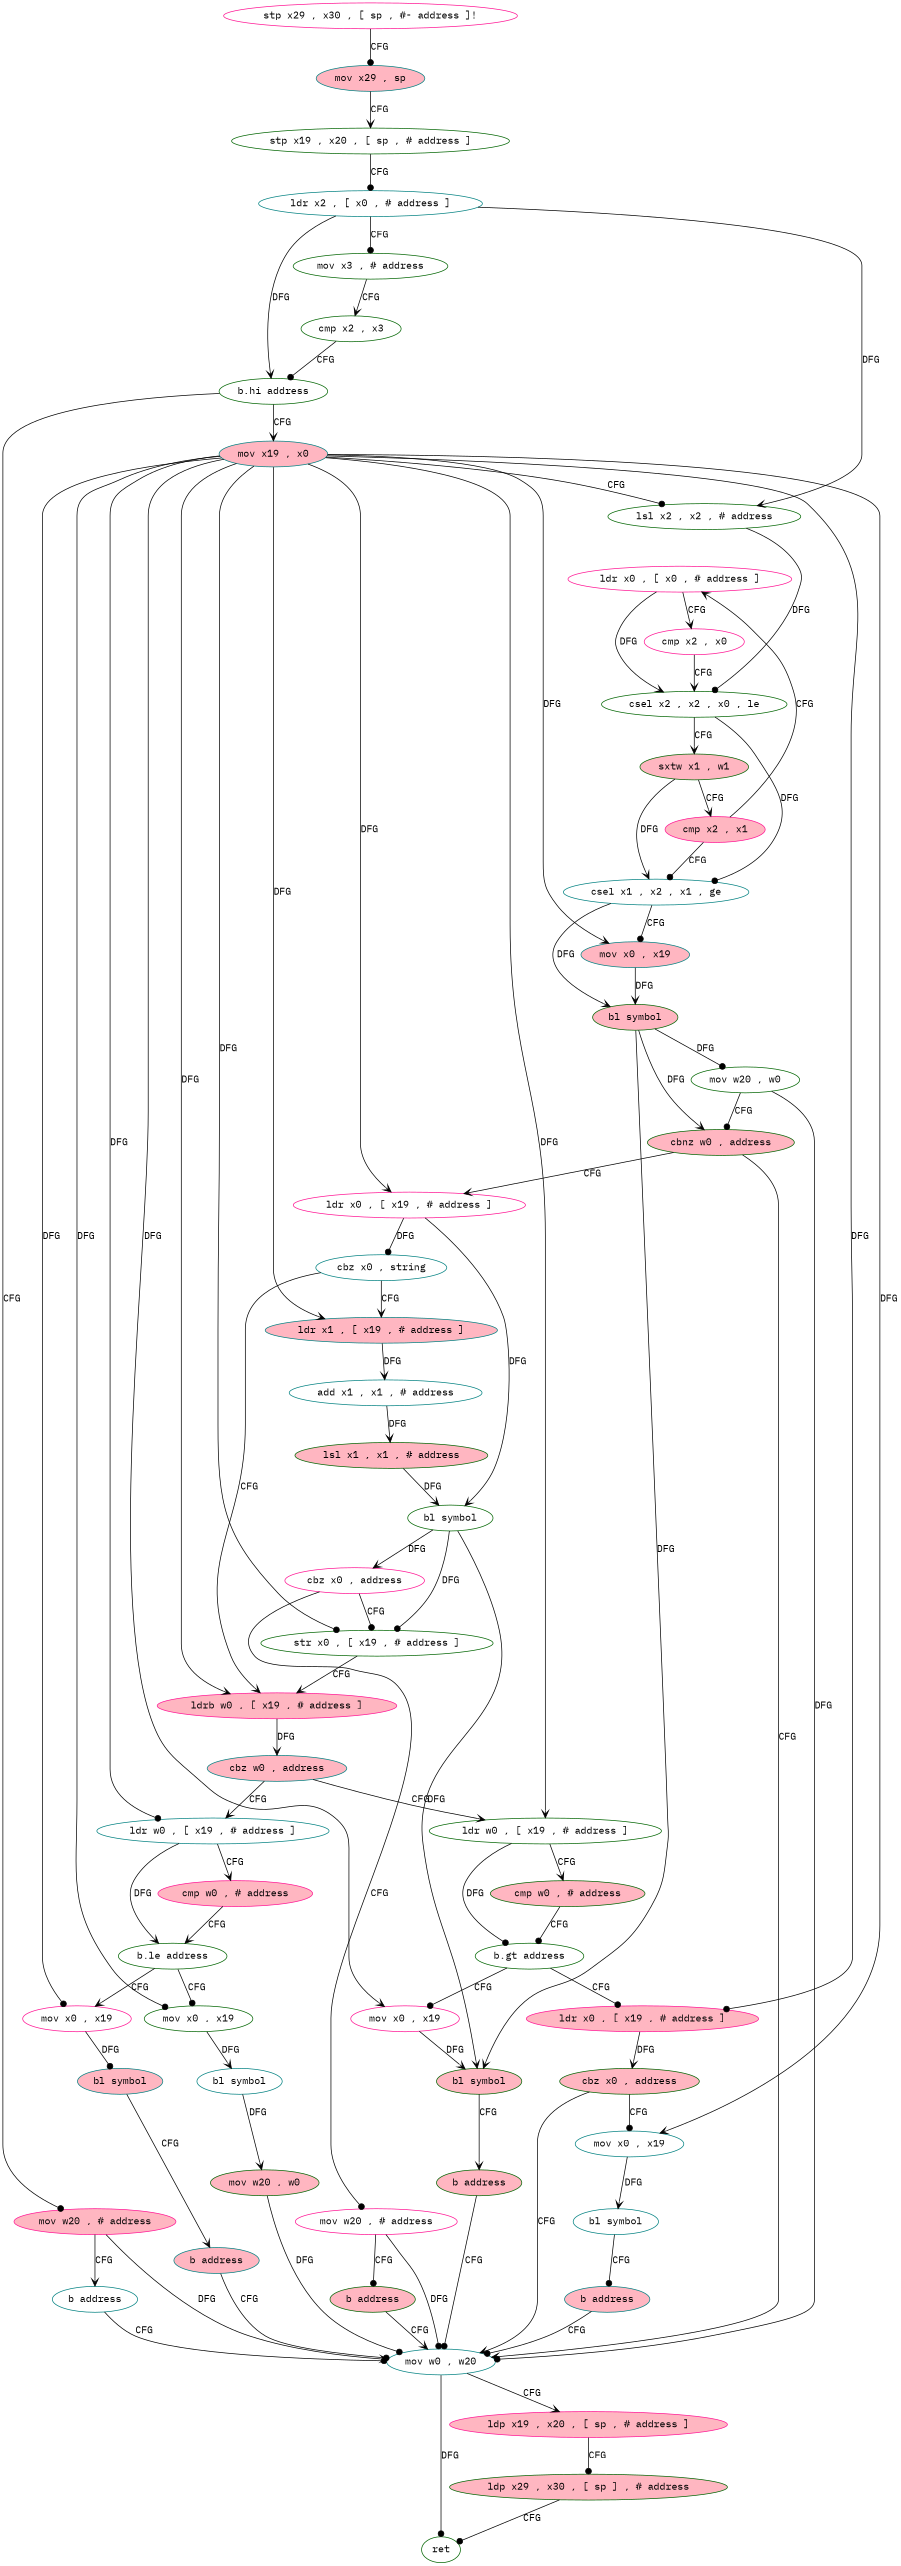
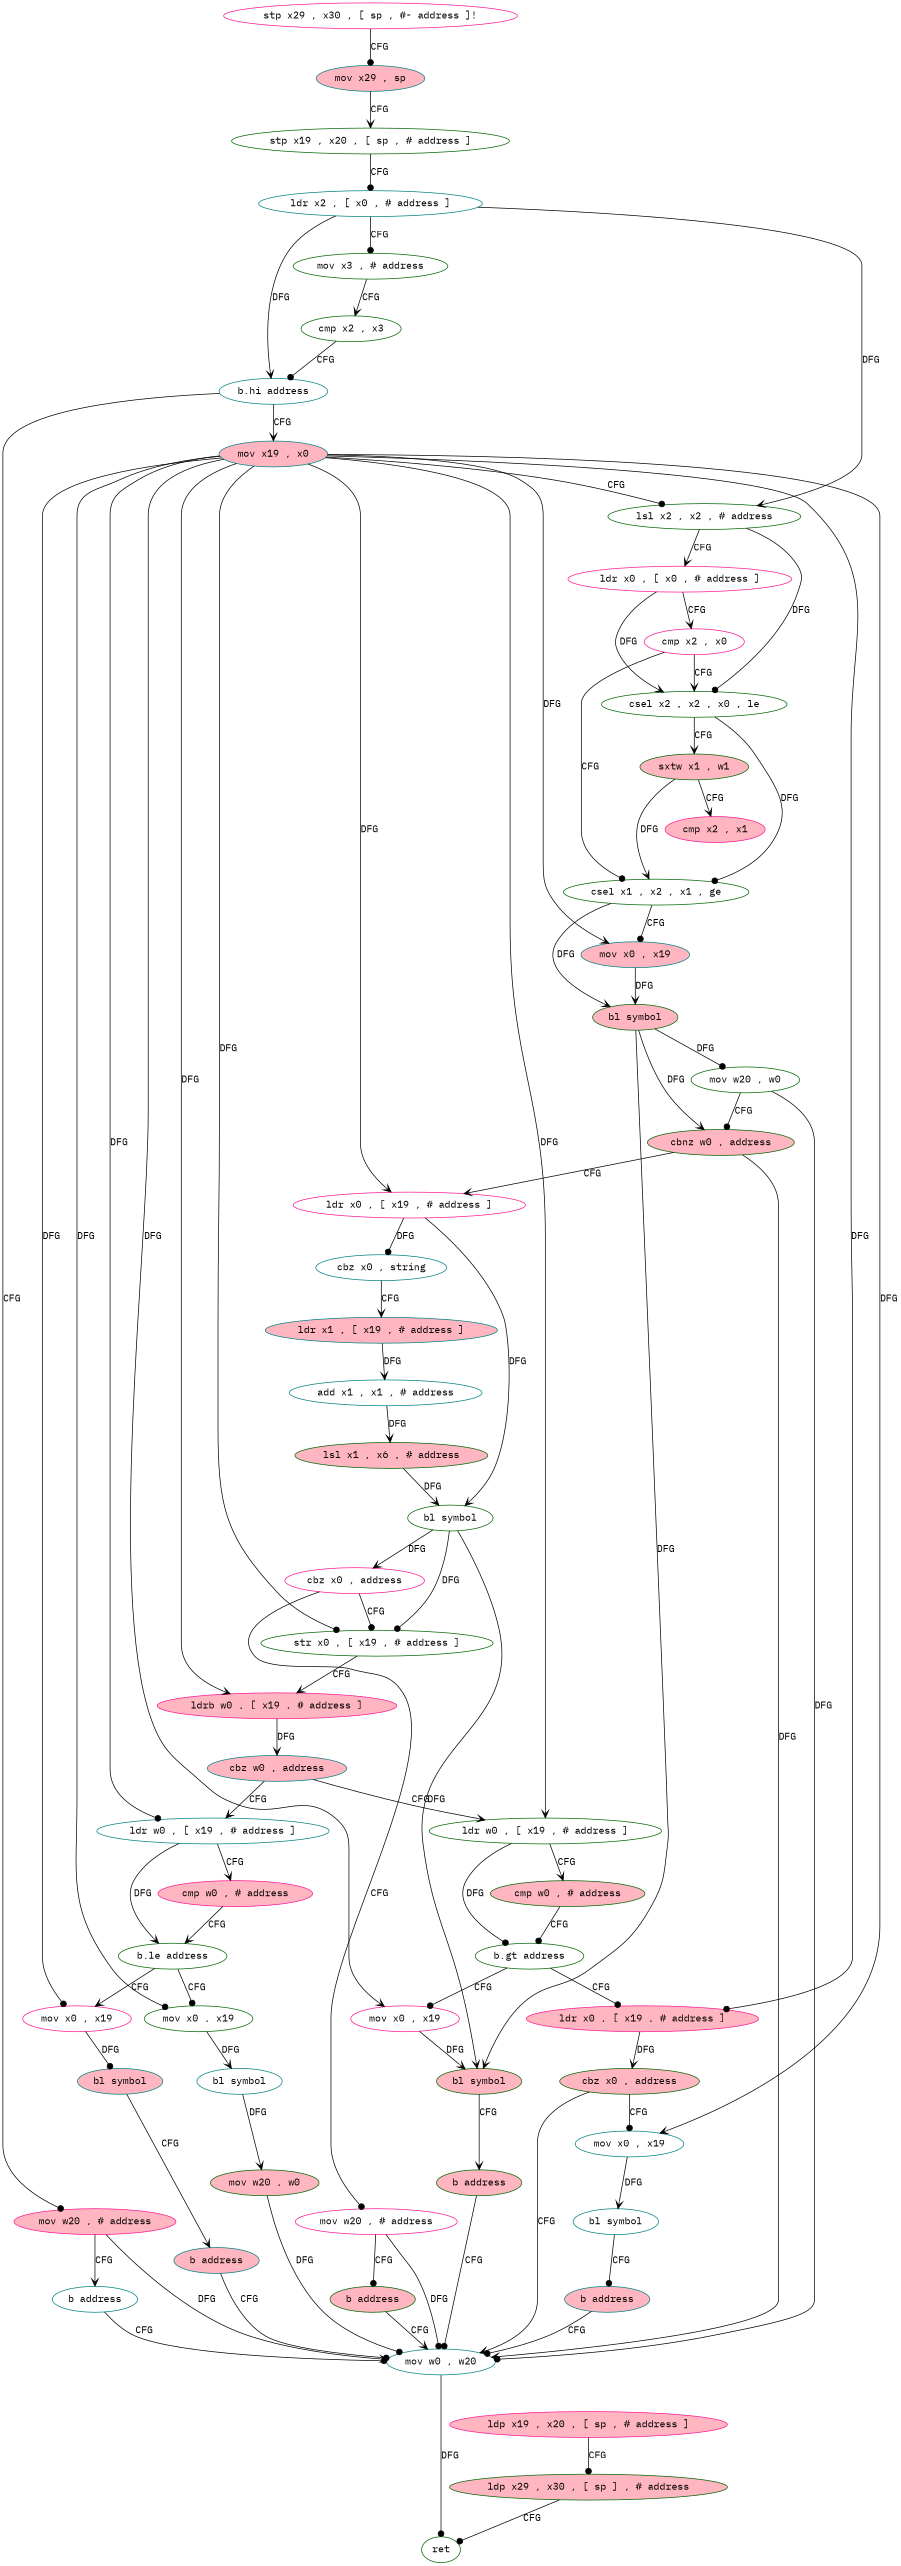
(273, 391) -> (273, 391)
(795, 700) -> (693, 544)
(688, 859) -> (581, 748)
(656, 892) -> (656, 892)
(273, 903) -> none
(391, 1455) -> (391, 1455)
(243, 1464) -> none
(787, 1737) -> (787, 1737)
(510, 2391) -> none
